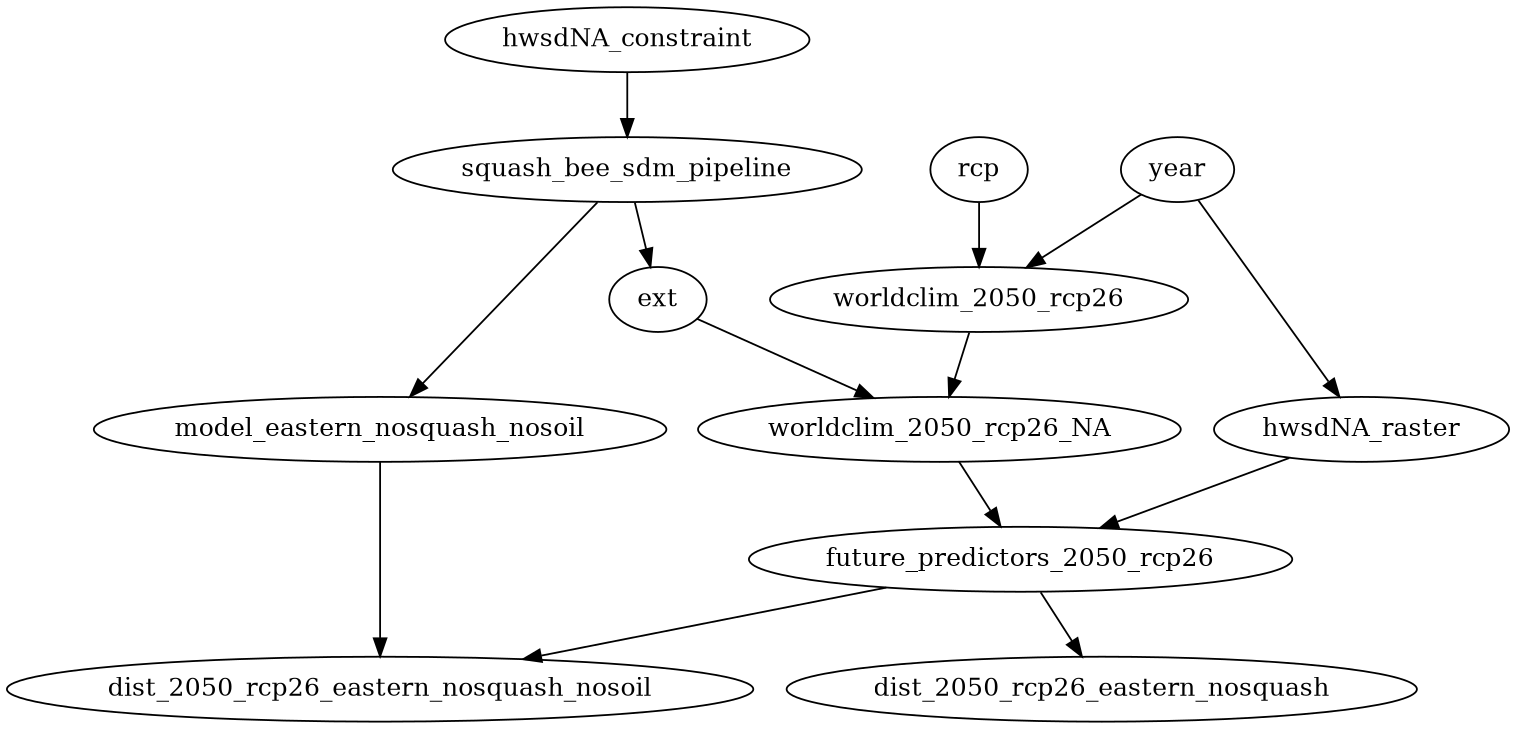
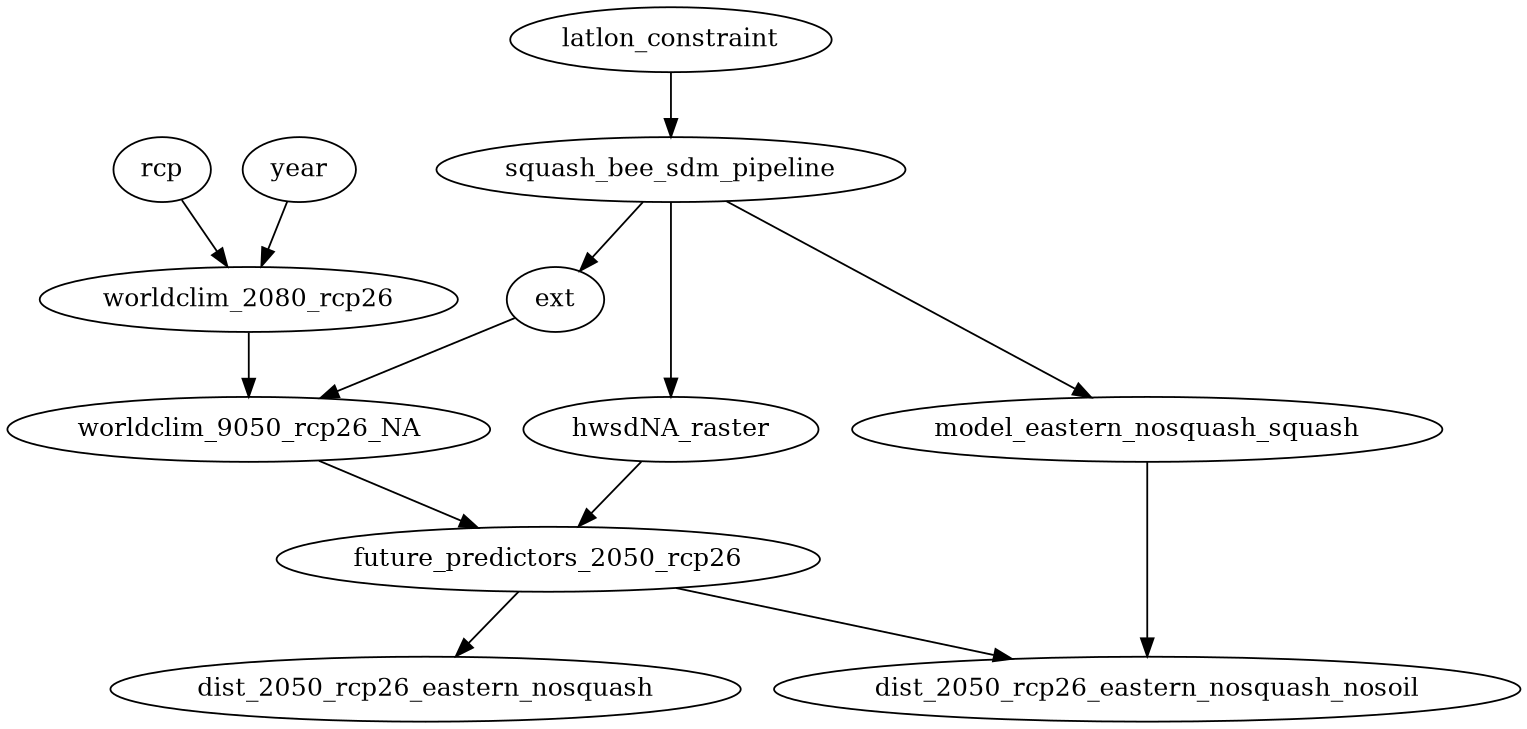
(627, 40) -> (671, 40)
(1263, 291) -> (671, 290)
(979, 299) -> (249, 299)
(380, 429) -> (1147, 429)
(939, 429) -> (249, 429)
